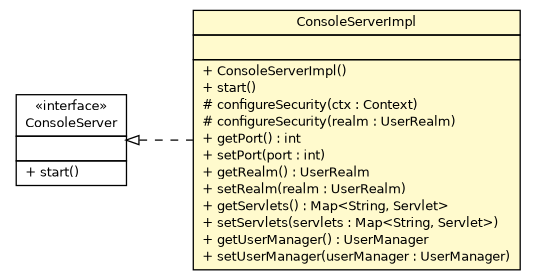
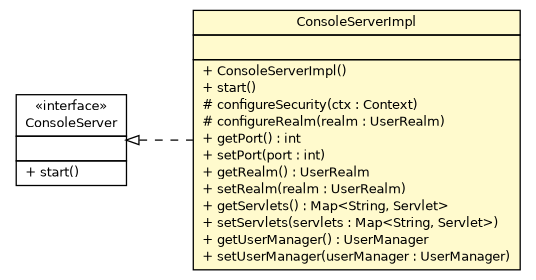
(329, 122) -> (324, 122)
